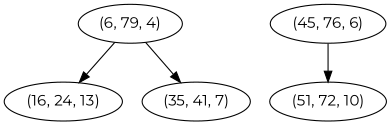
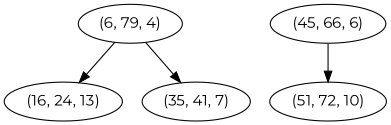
(328, 24) -> (328, 24)
